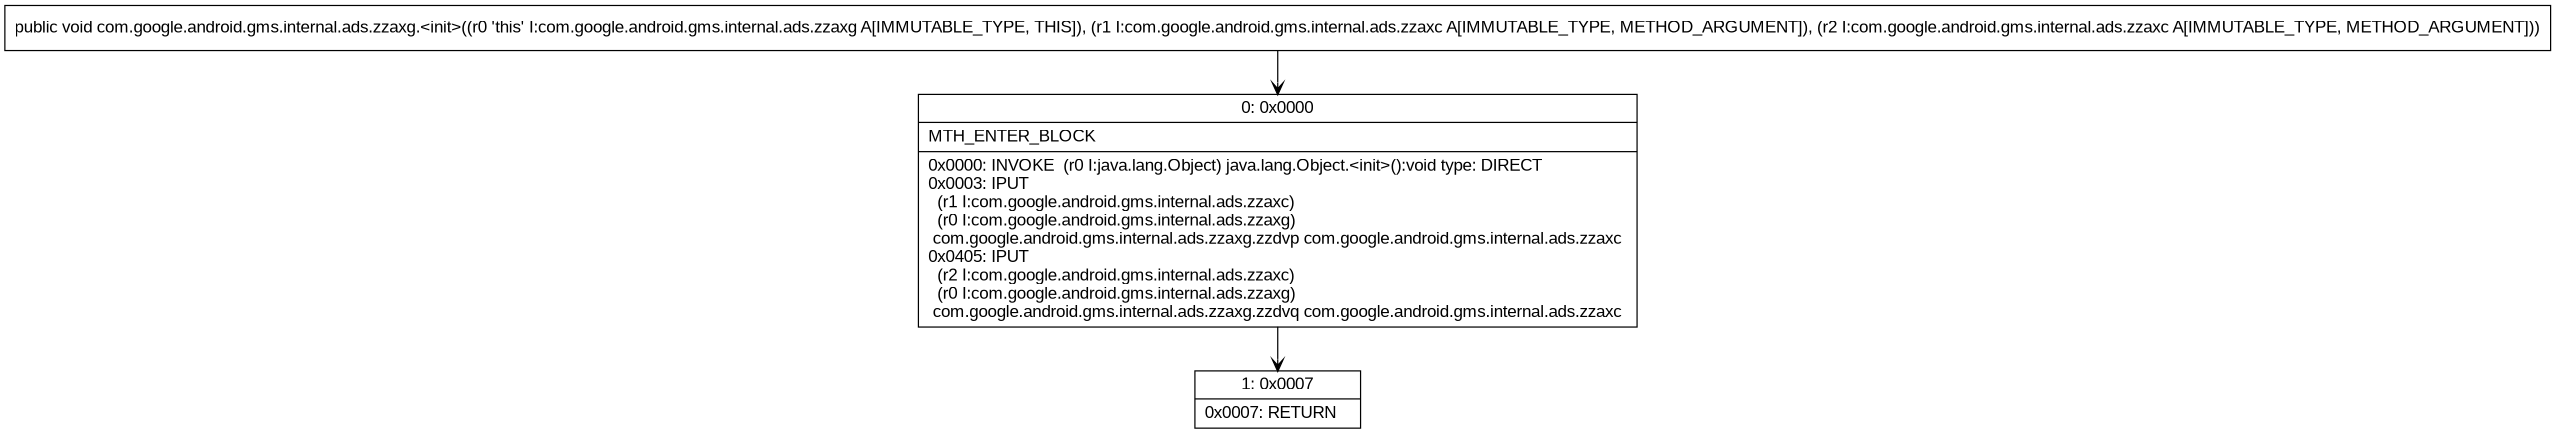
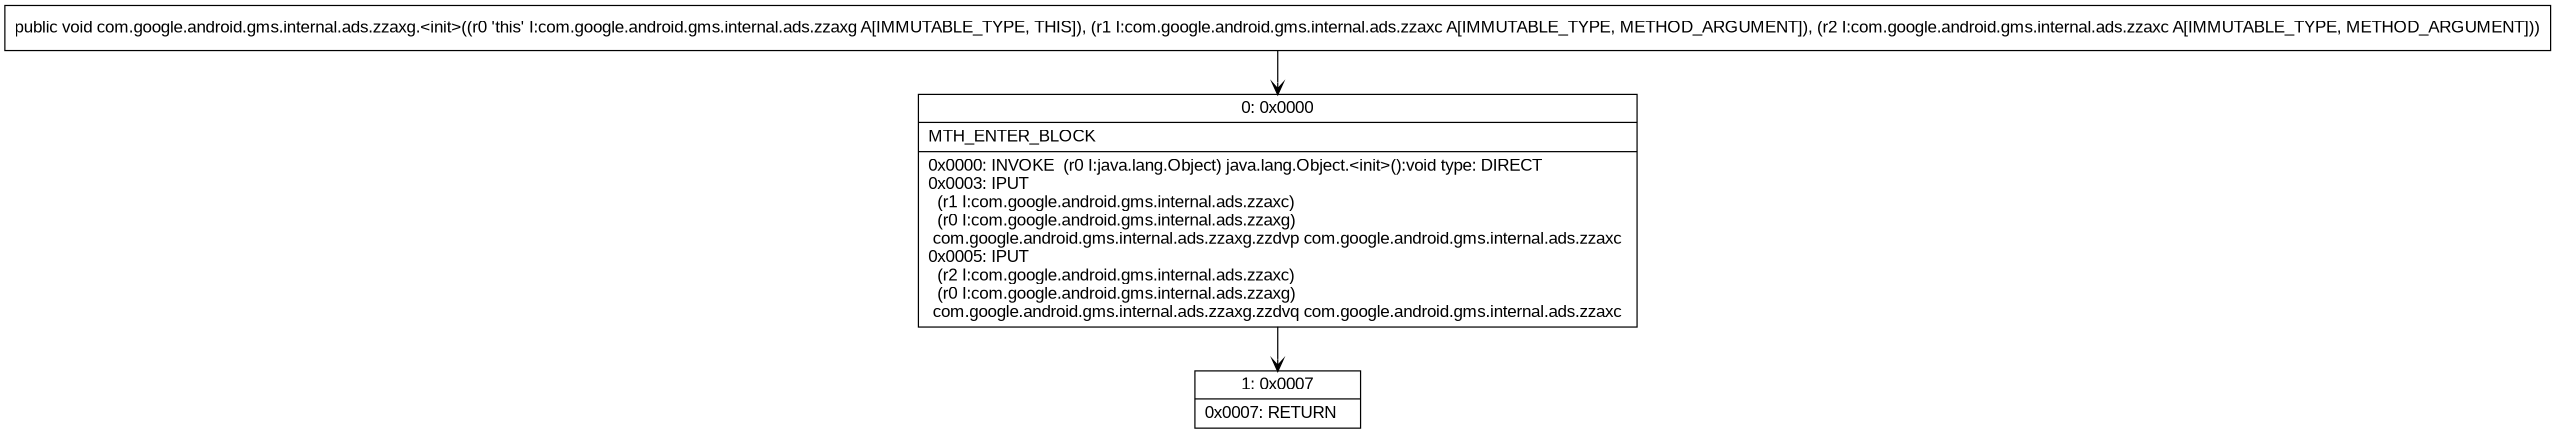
(984, 257) -> (984, 257)
